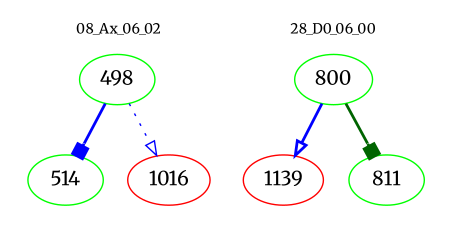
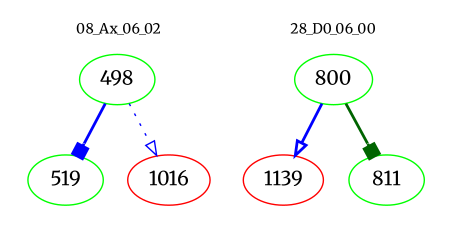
(66, 180) -> (66, 180)
